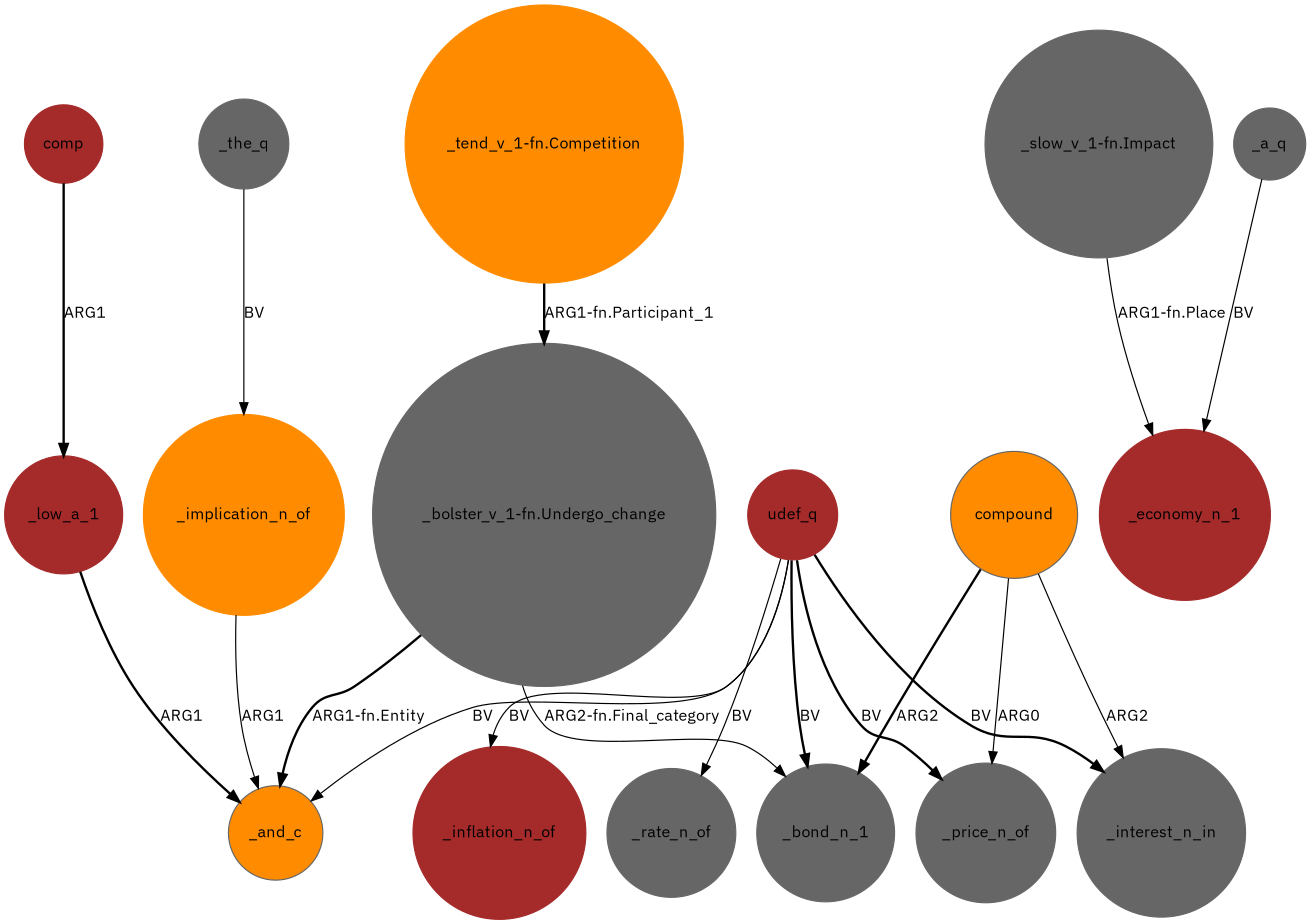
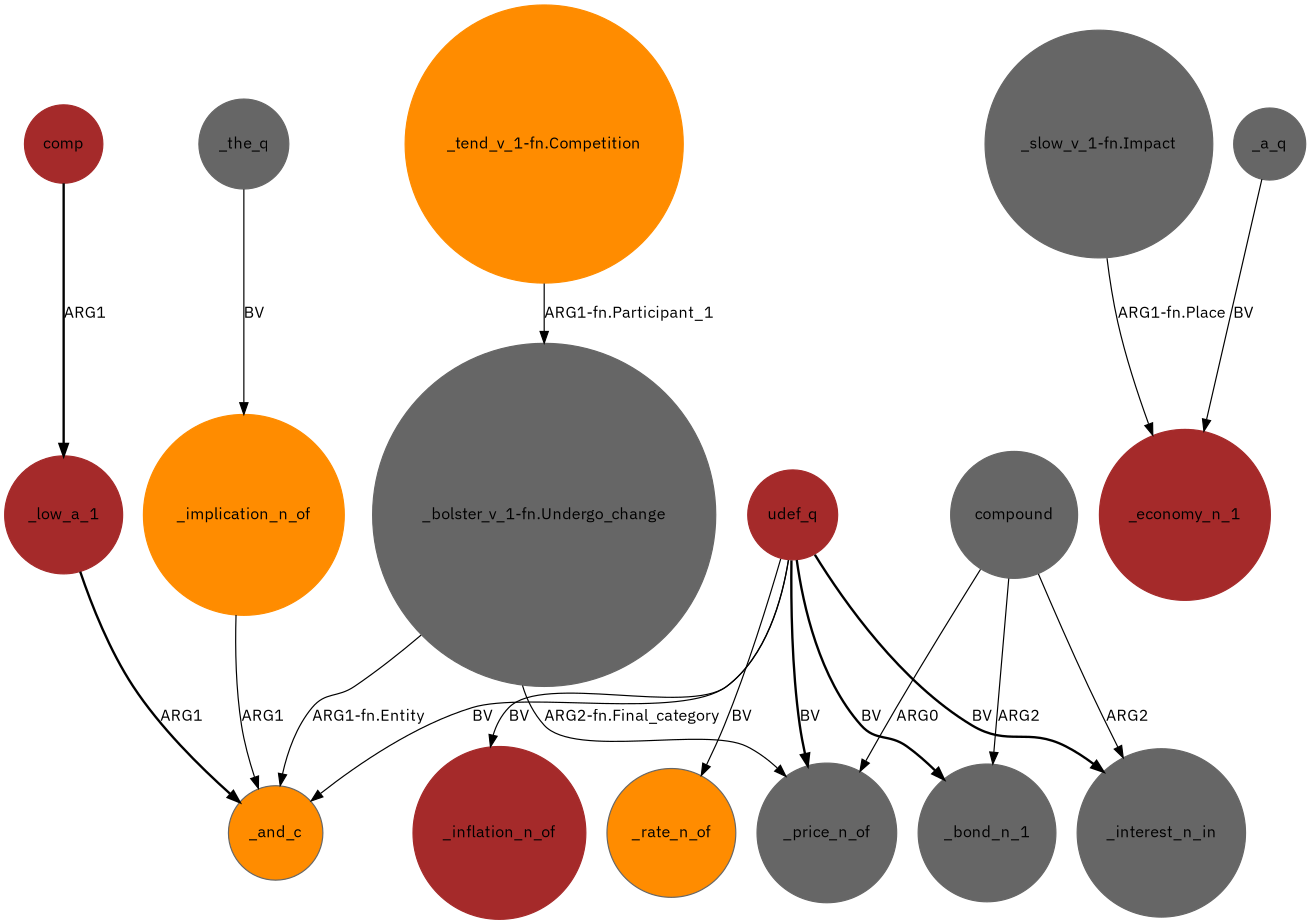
(544, 307) -> (544, 307)
(1014, 515) -> (1014, 515)
(922, 665) -> (1001, 665)
(337, 694) -> (337, 694)
(640, 741) -> (640, 741)
(671, 833) -> (671, 833)
